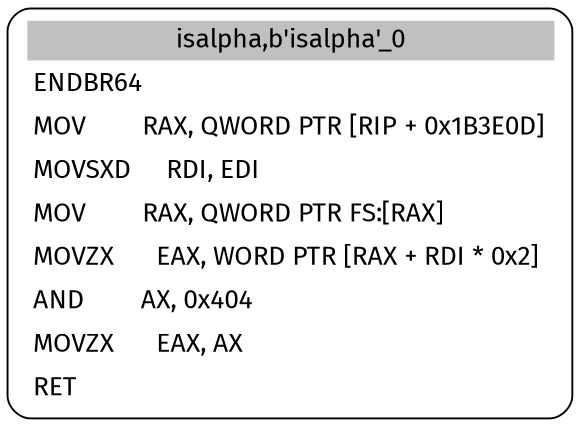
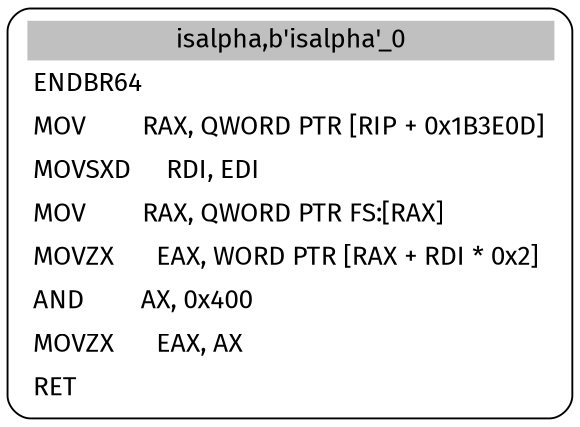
(144, 300) -> (144, 300)
